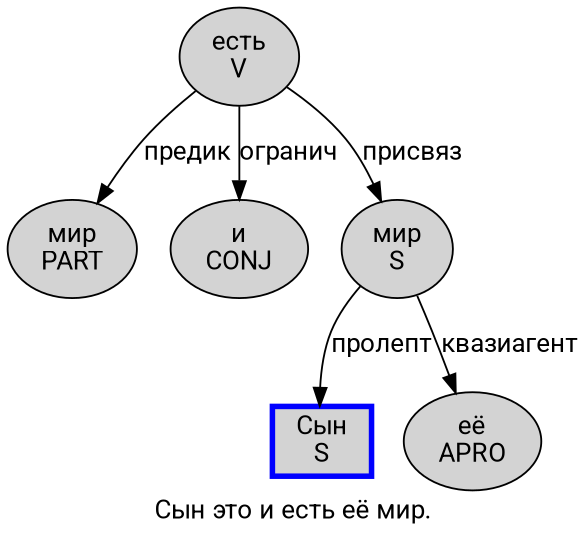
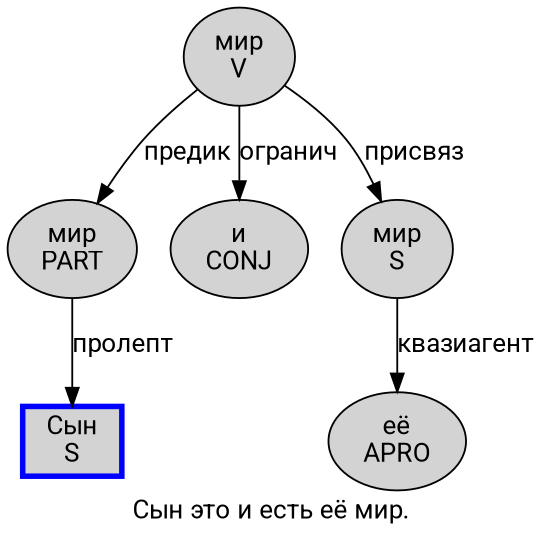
(239, 57) -> (239, 57)
(331, 333) -> (72, 343)
